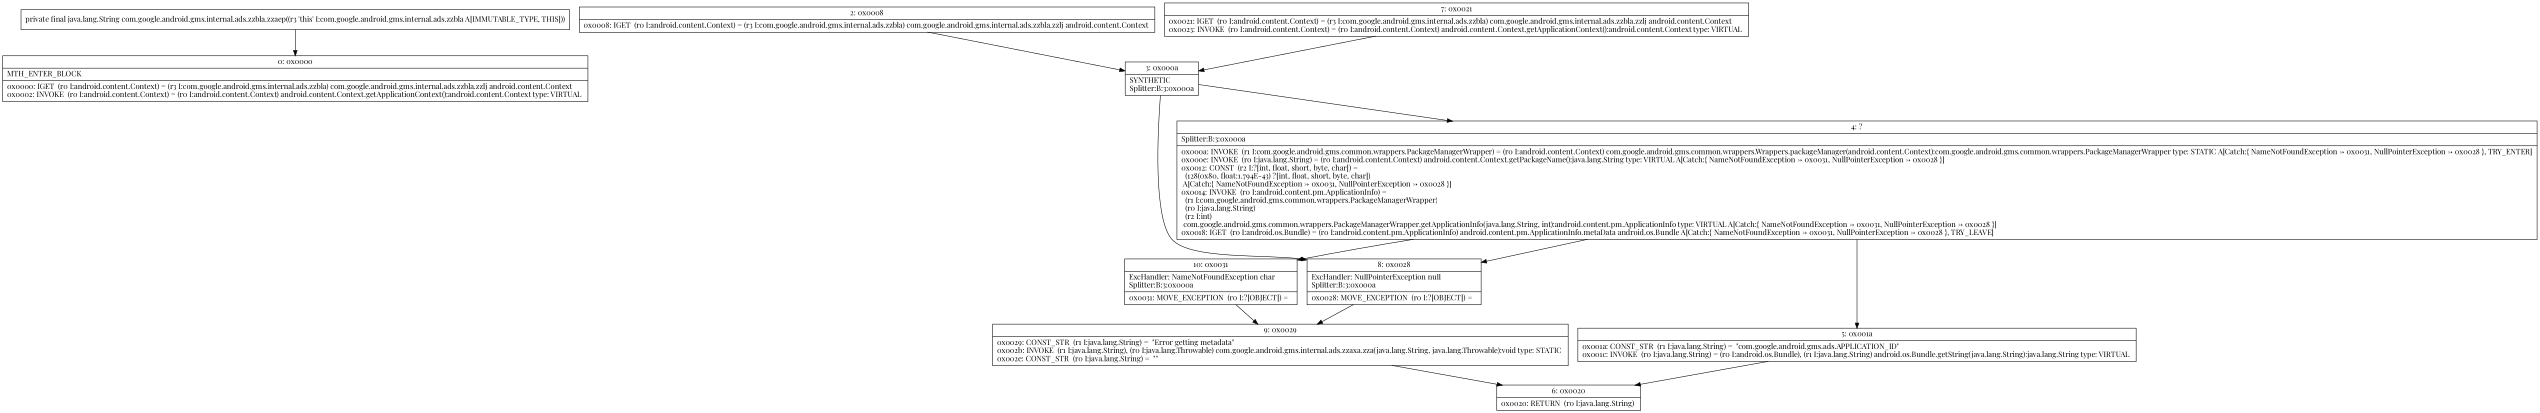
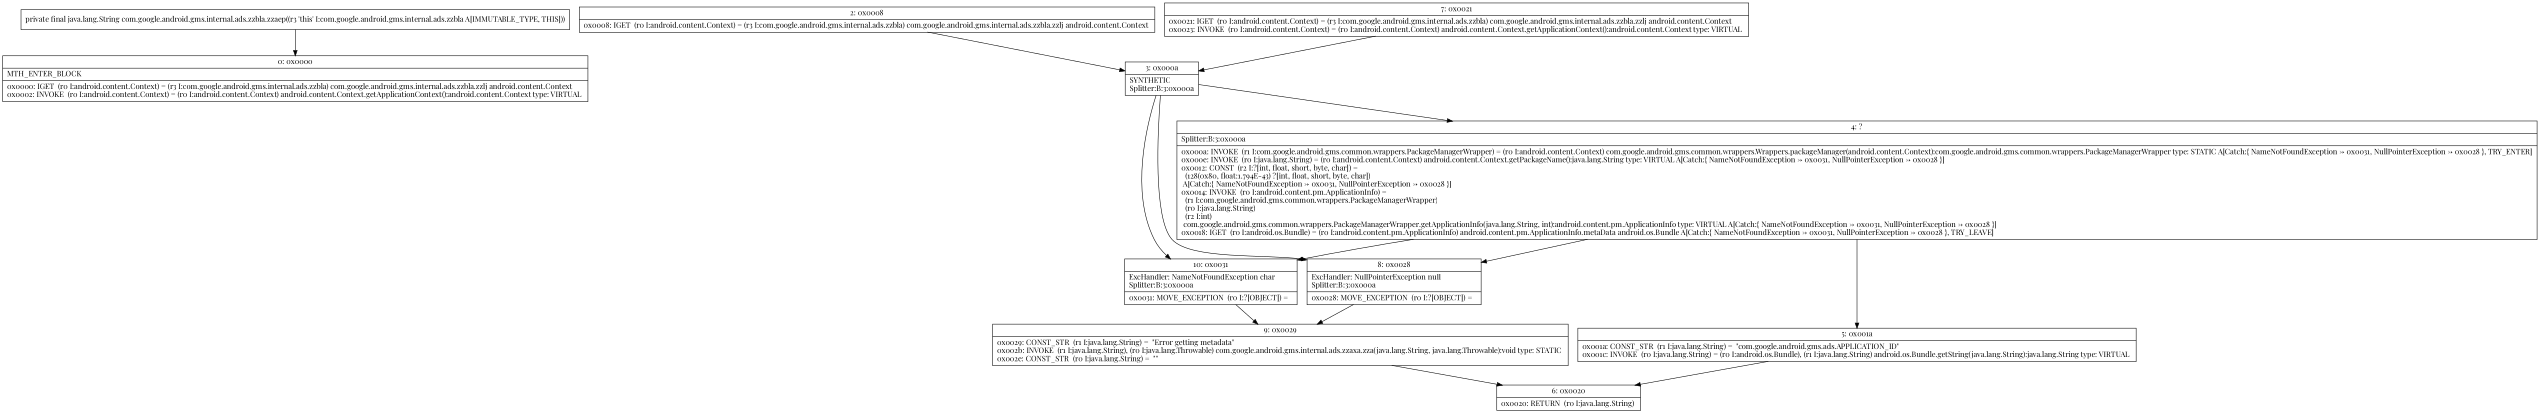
none -> (1142, 178)
